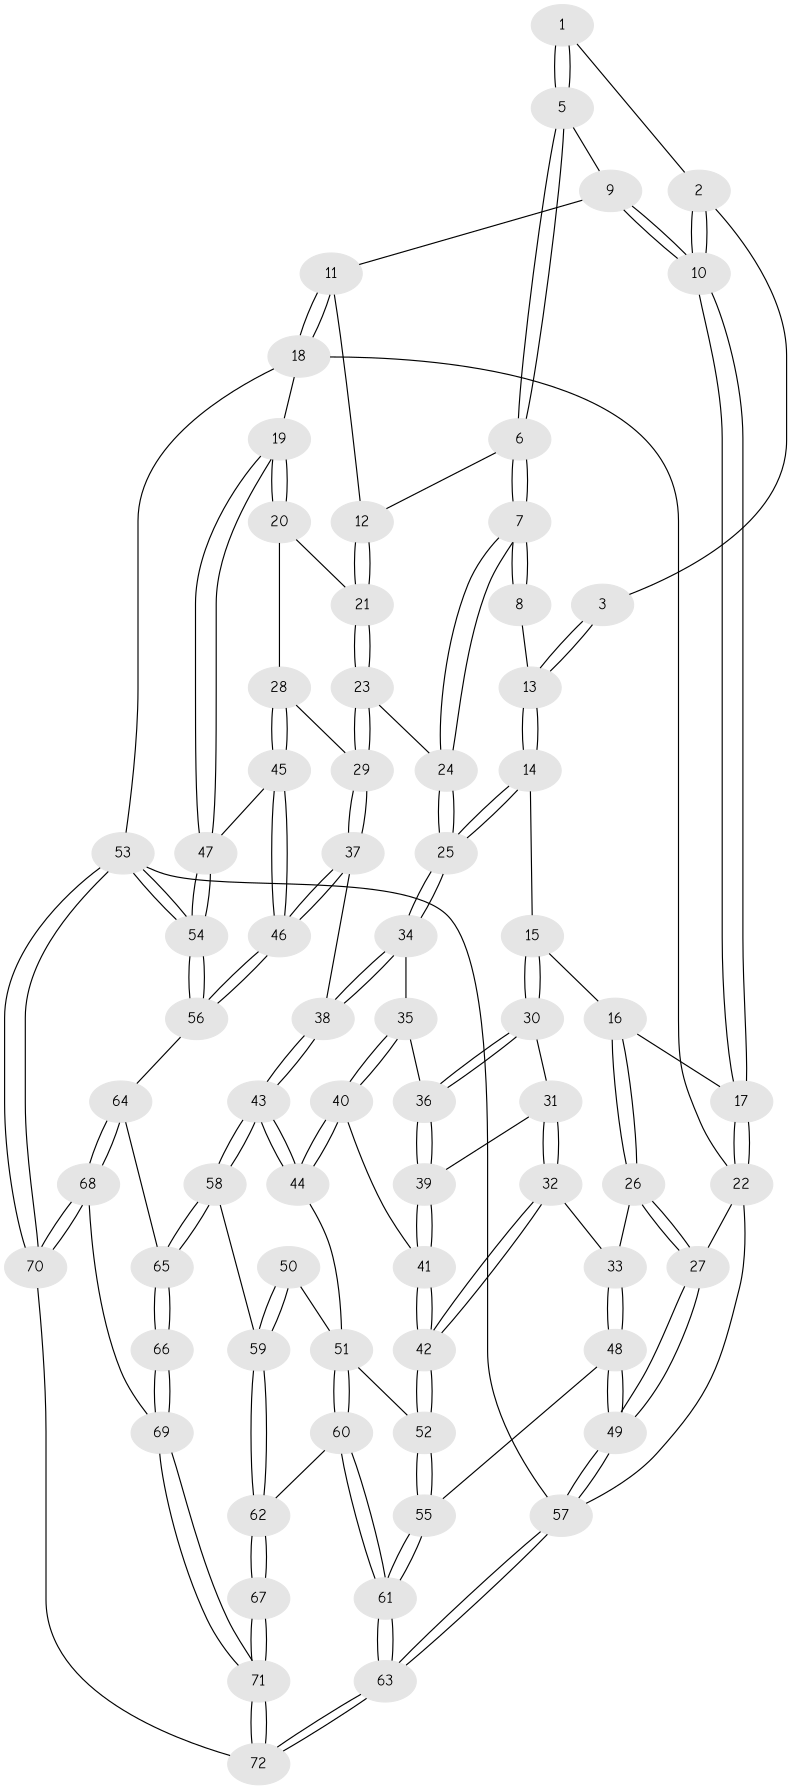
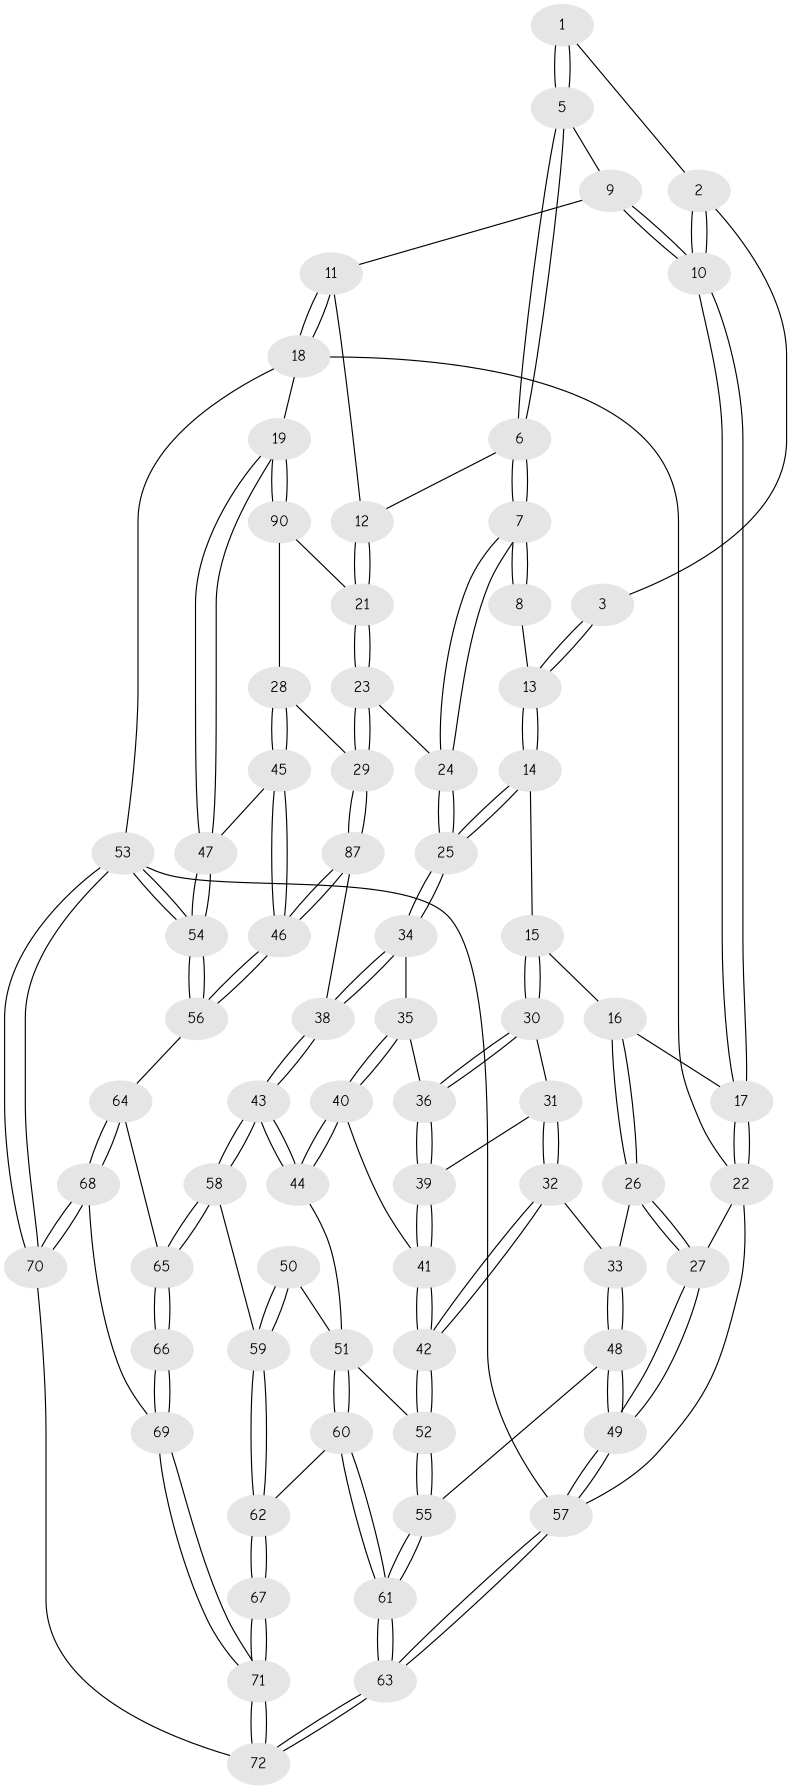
(279, 522) -> (279, 522)
(353, 853) -> (353, 853)
